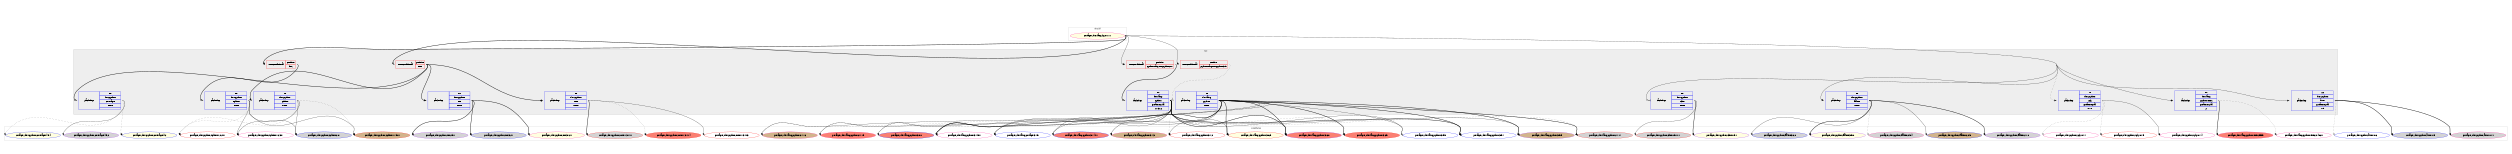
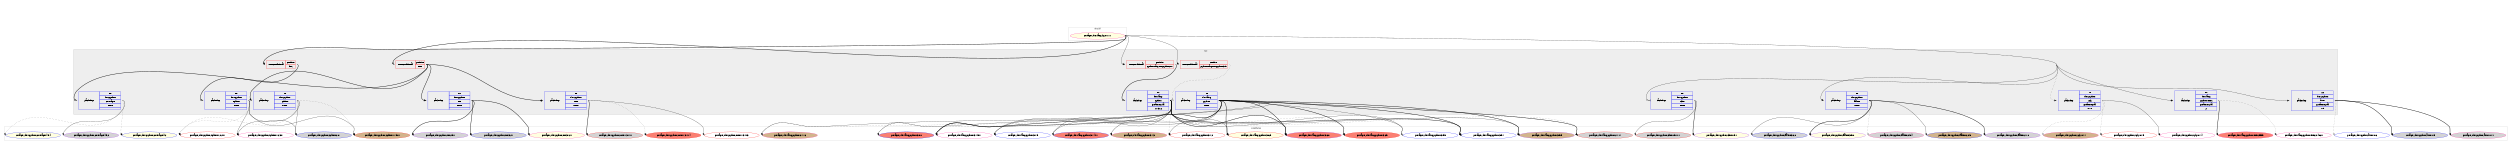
(848, 135) -> none
(1023, 135) -> (1023, 135)
(2071, 135) -> (2071, 135)
